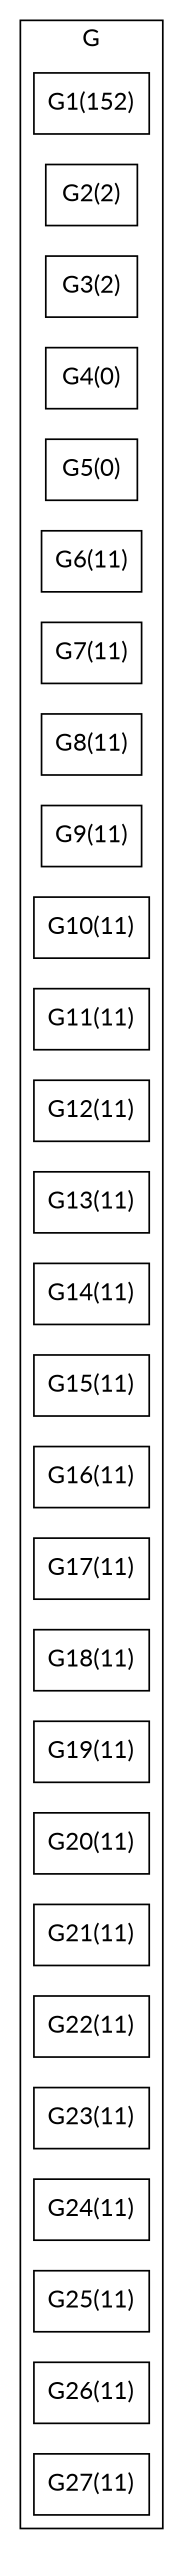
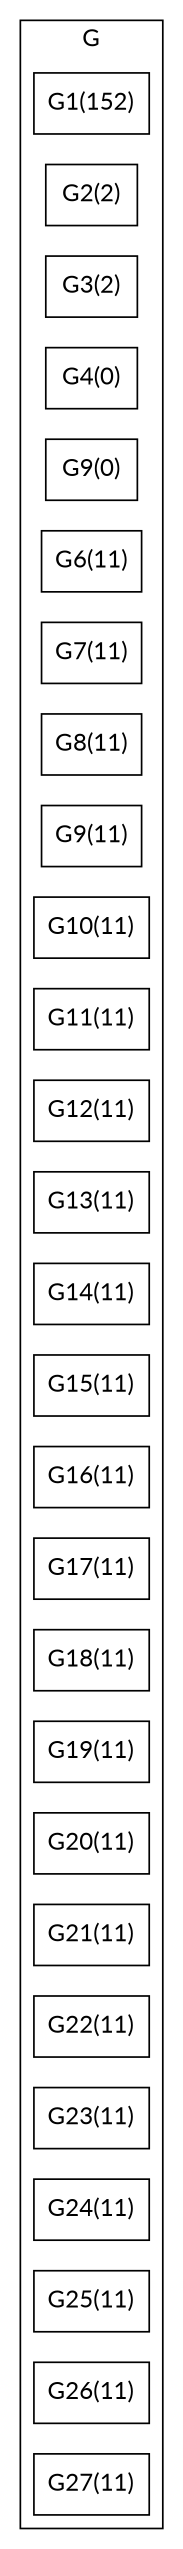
(92, 470) -> (92, 470)
